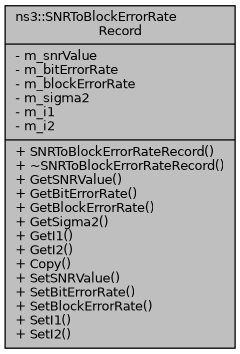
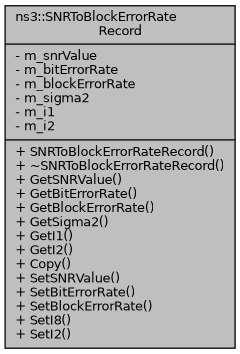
(43, 321) -> (43, 321)
